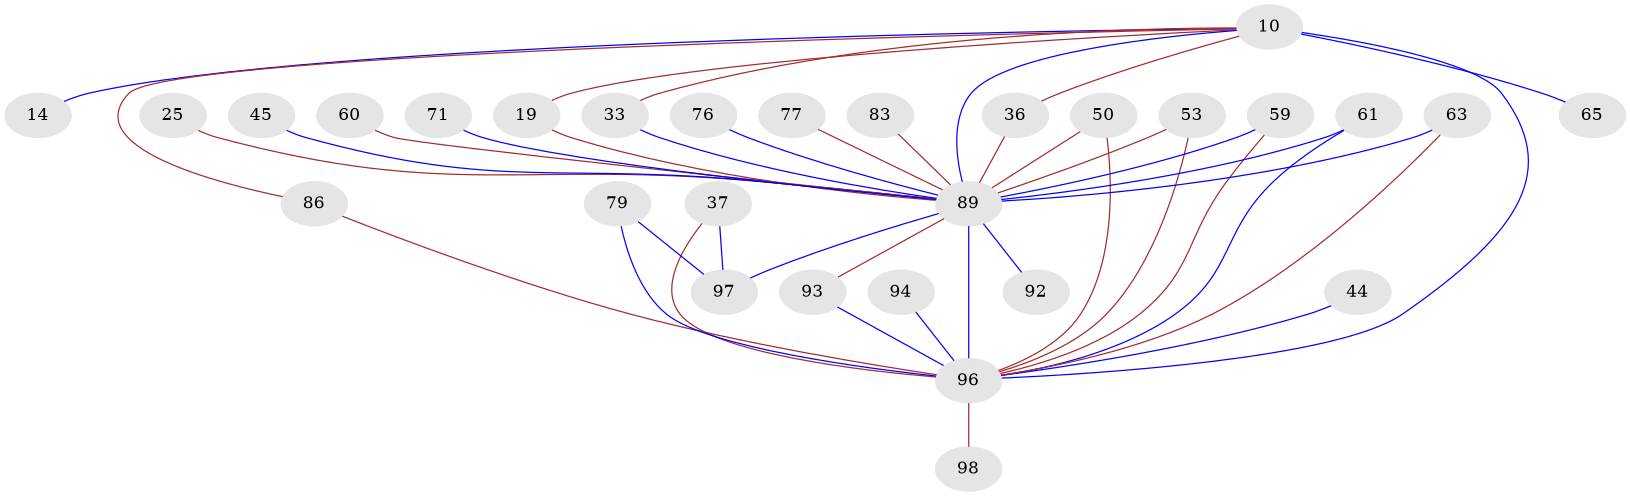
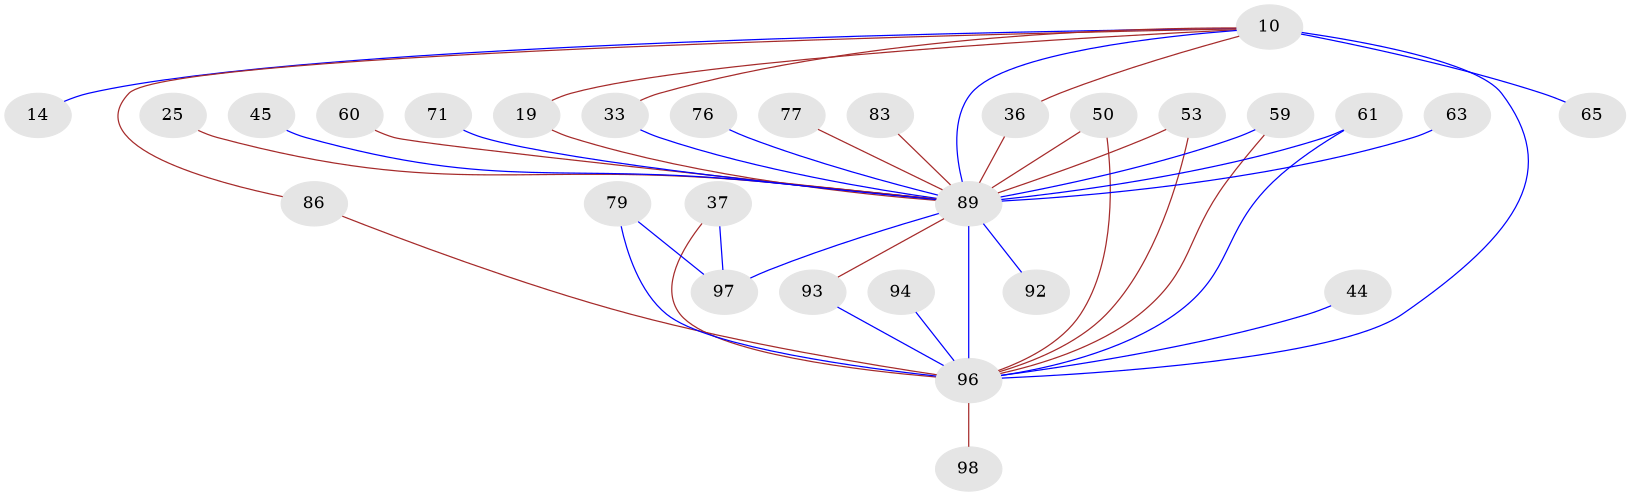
(1243, 297) -> none
